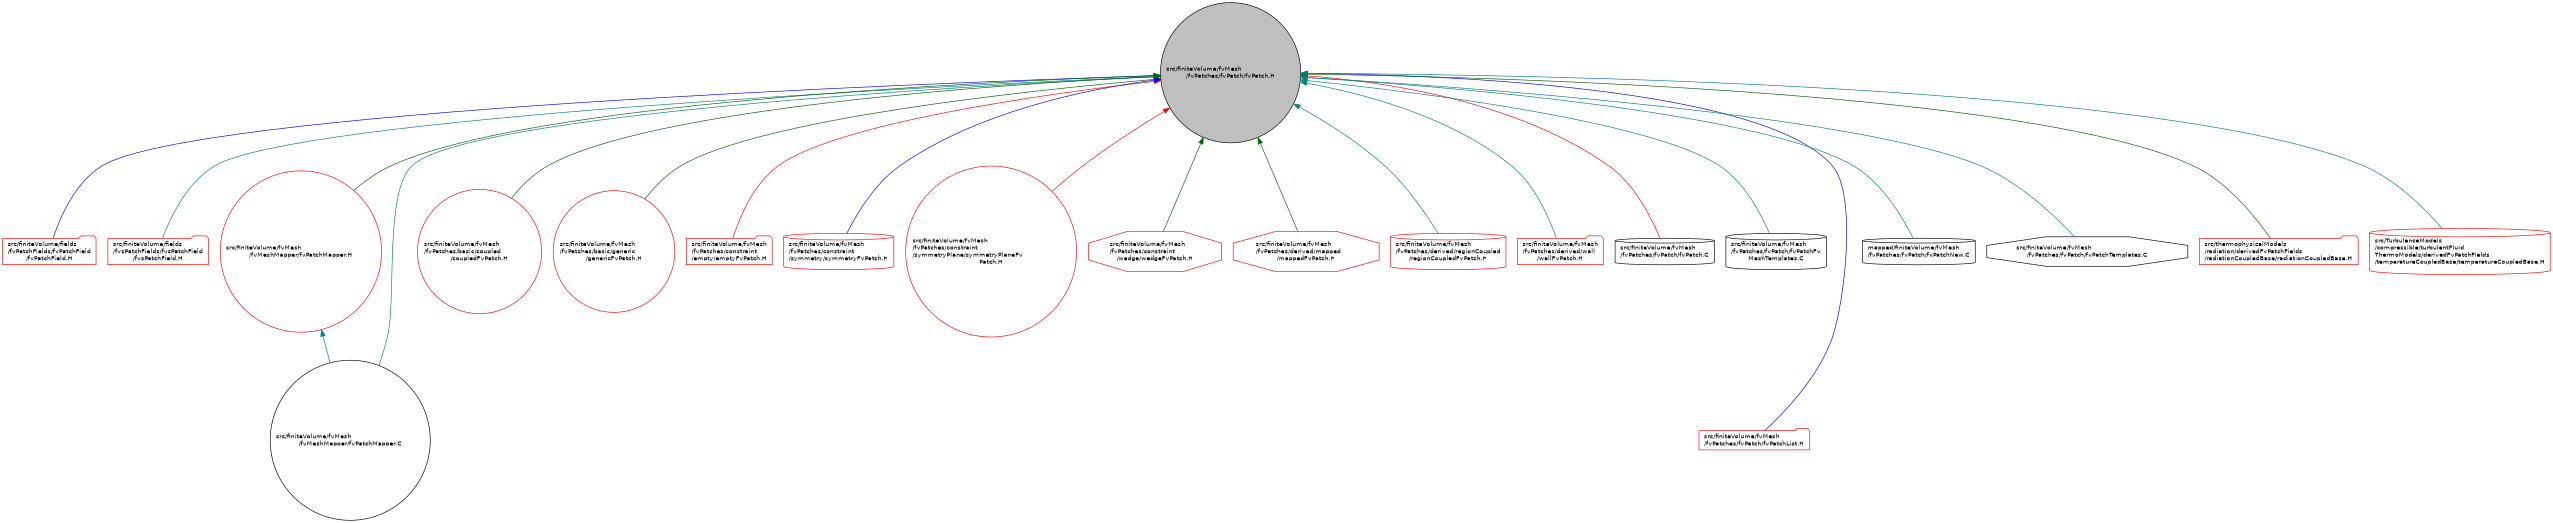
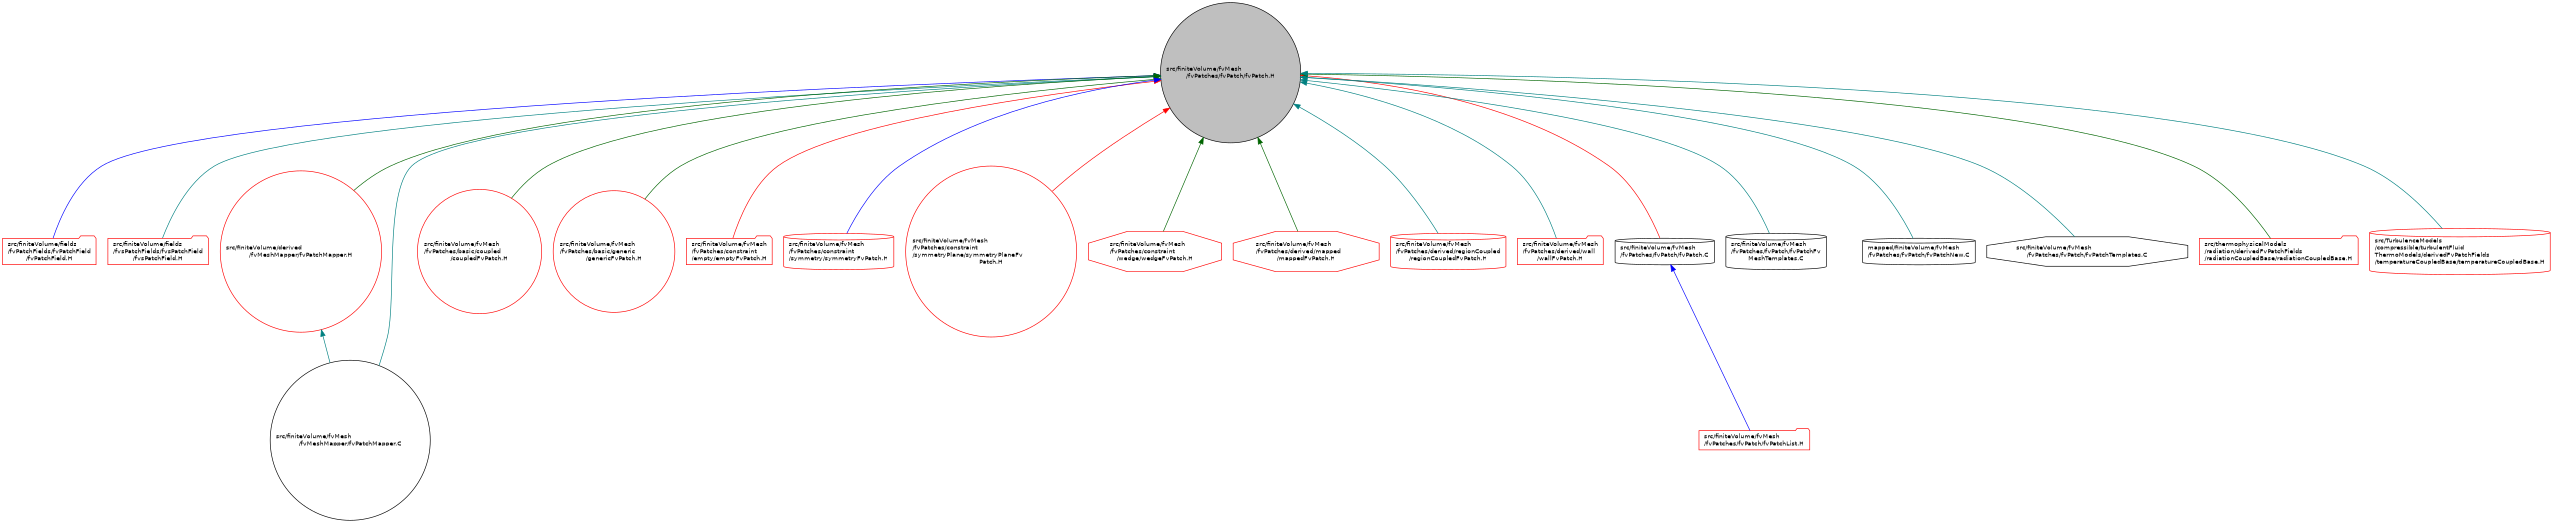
(1680, 104) -> (1712, 351)
(301, 252) -> (301, 252)
